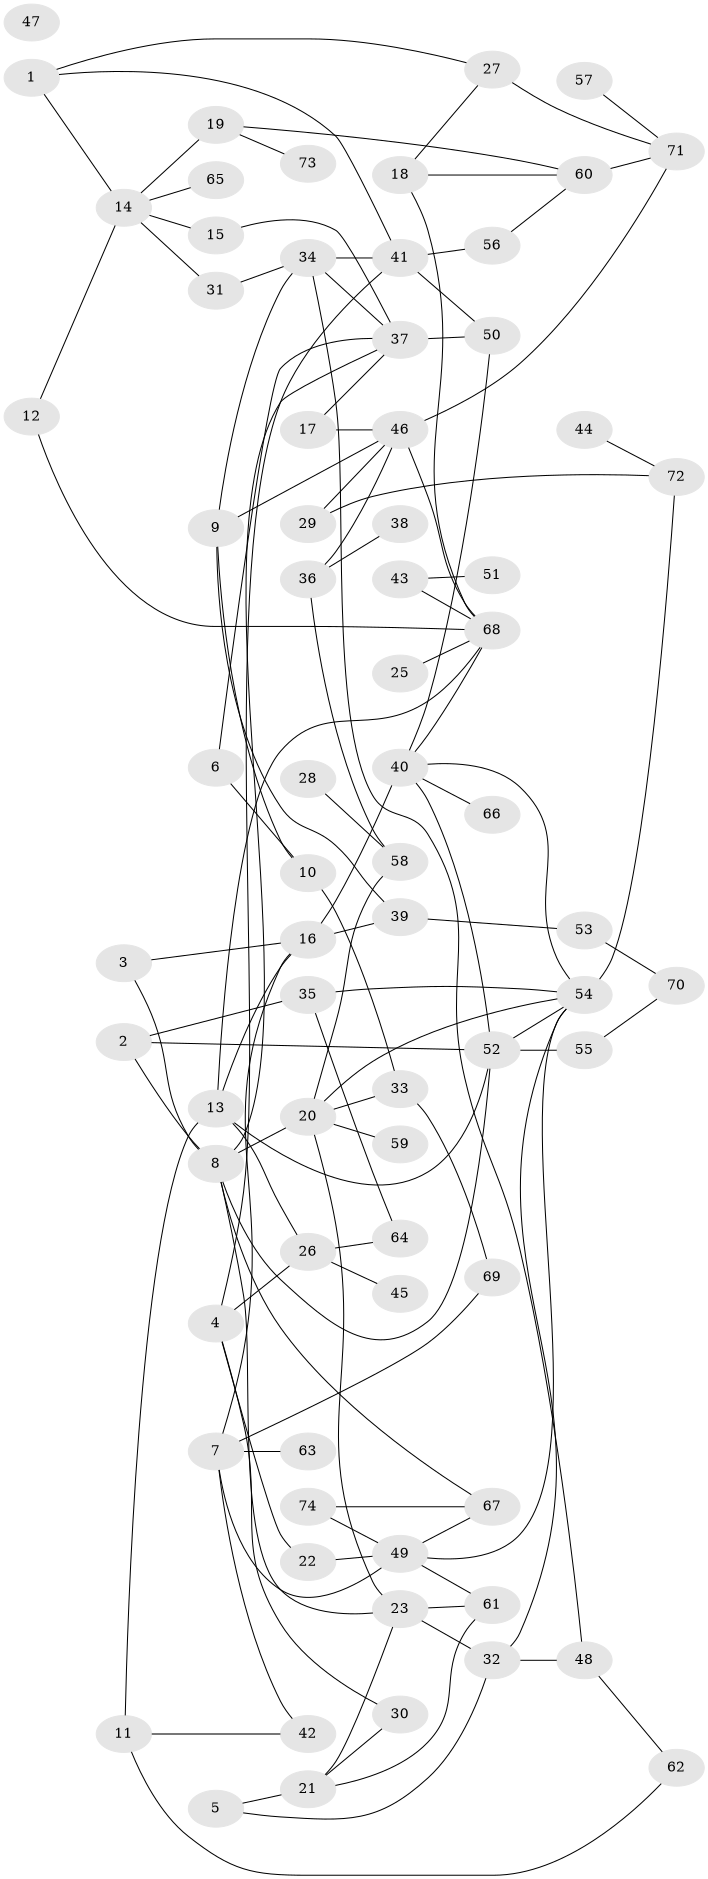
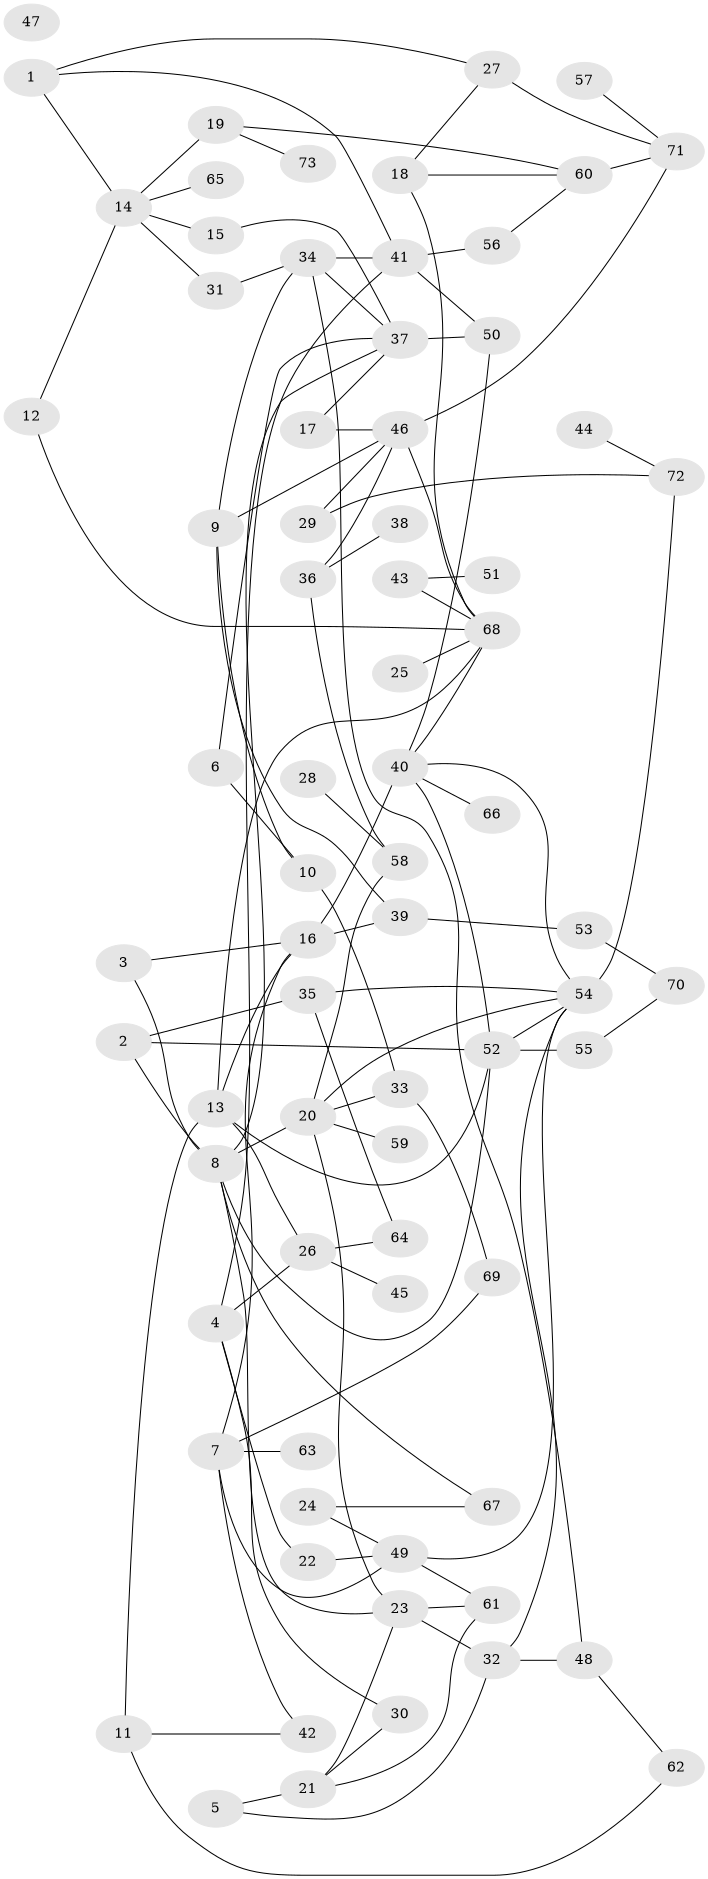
(308, 1507) -> (308, 1507)
(446, 1530) -> none
